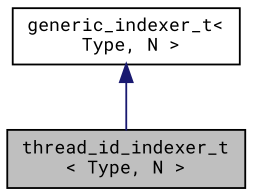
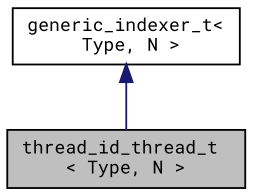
(126, 159) -> (126, 159)
